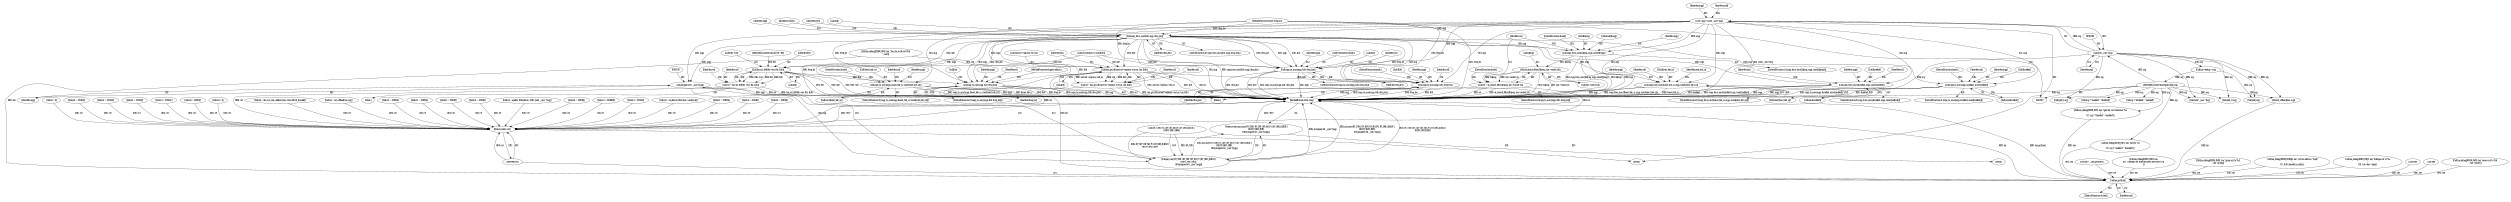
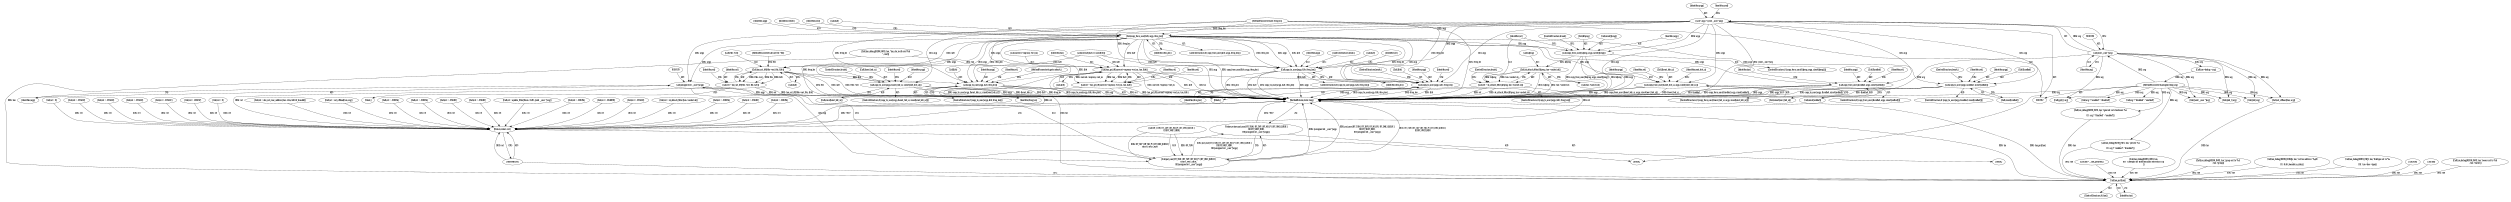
(804, 53) -> none
(2023, 53) -> (2023, 53)
(2238, 80) -> (2212, 92)
